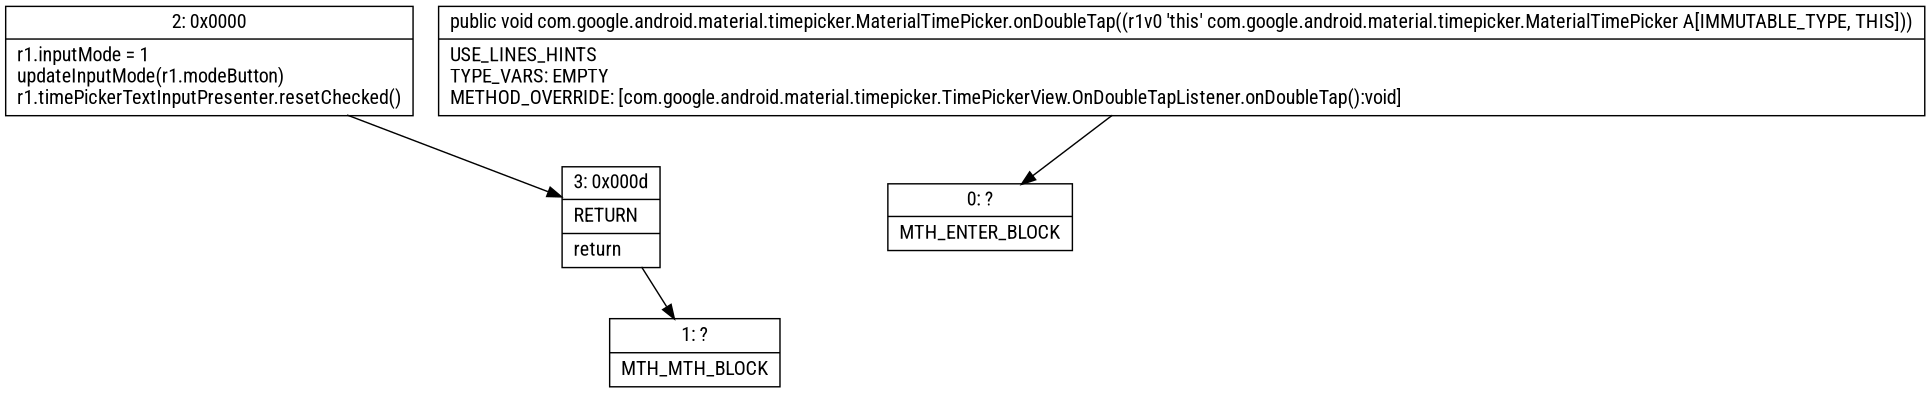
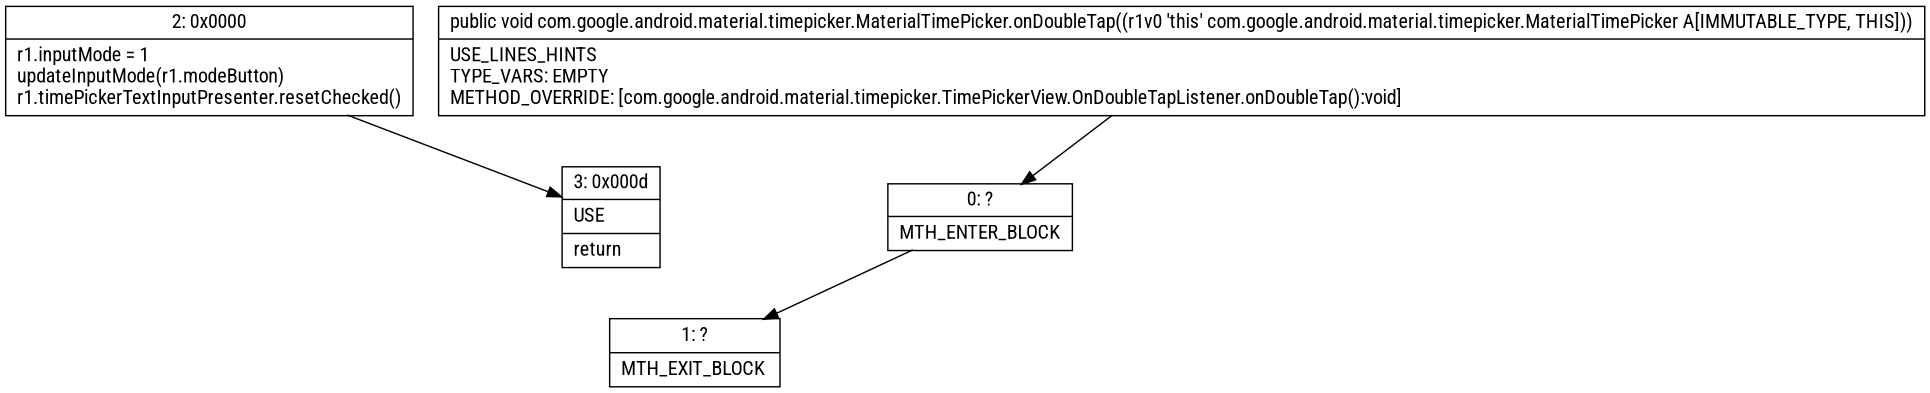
(606, 216) -> (589, 216)
(654, 287) -> (845, 282)
(695, 369) -> (693, 369)
